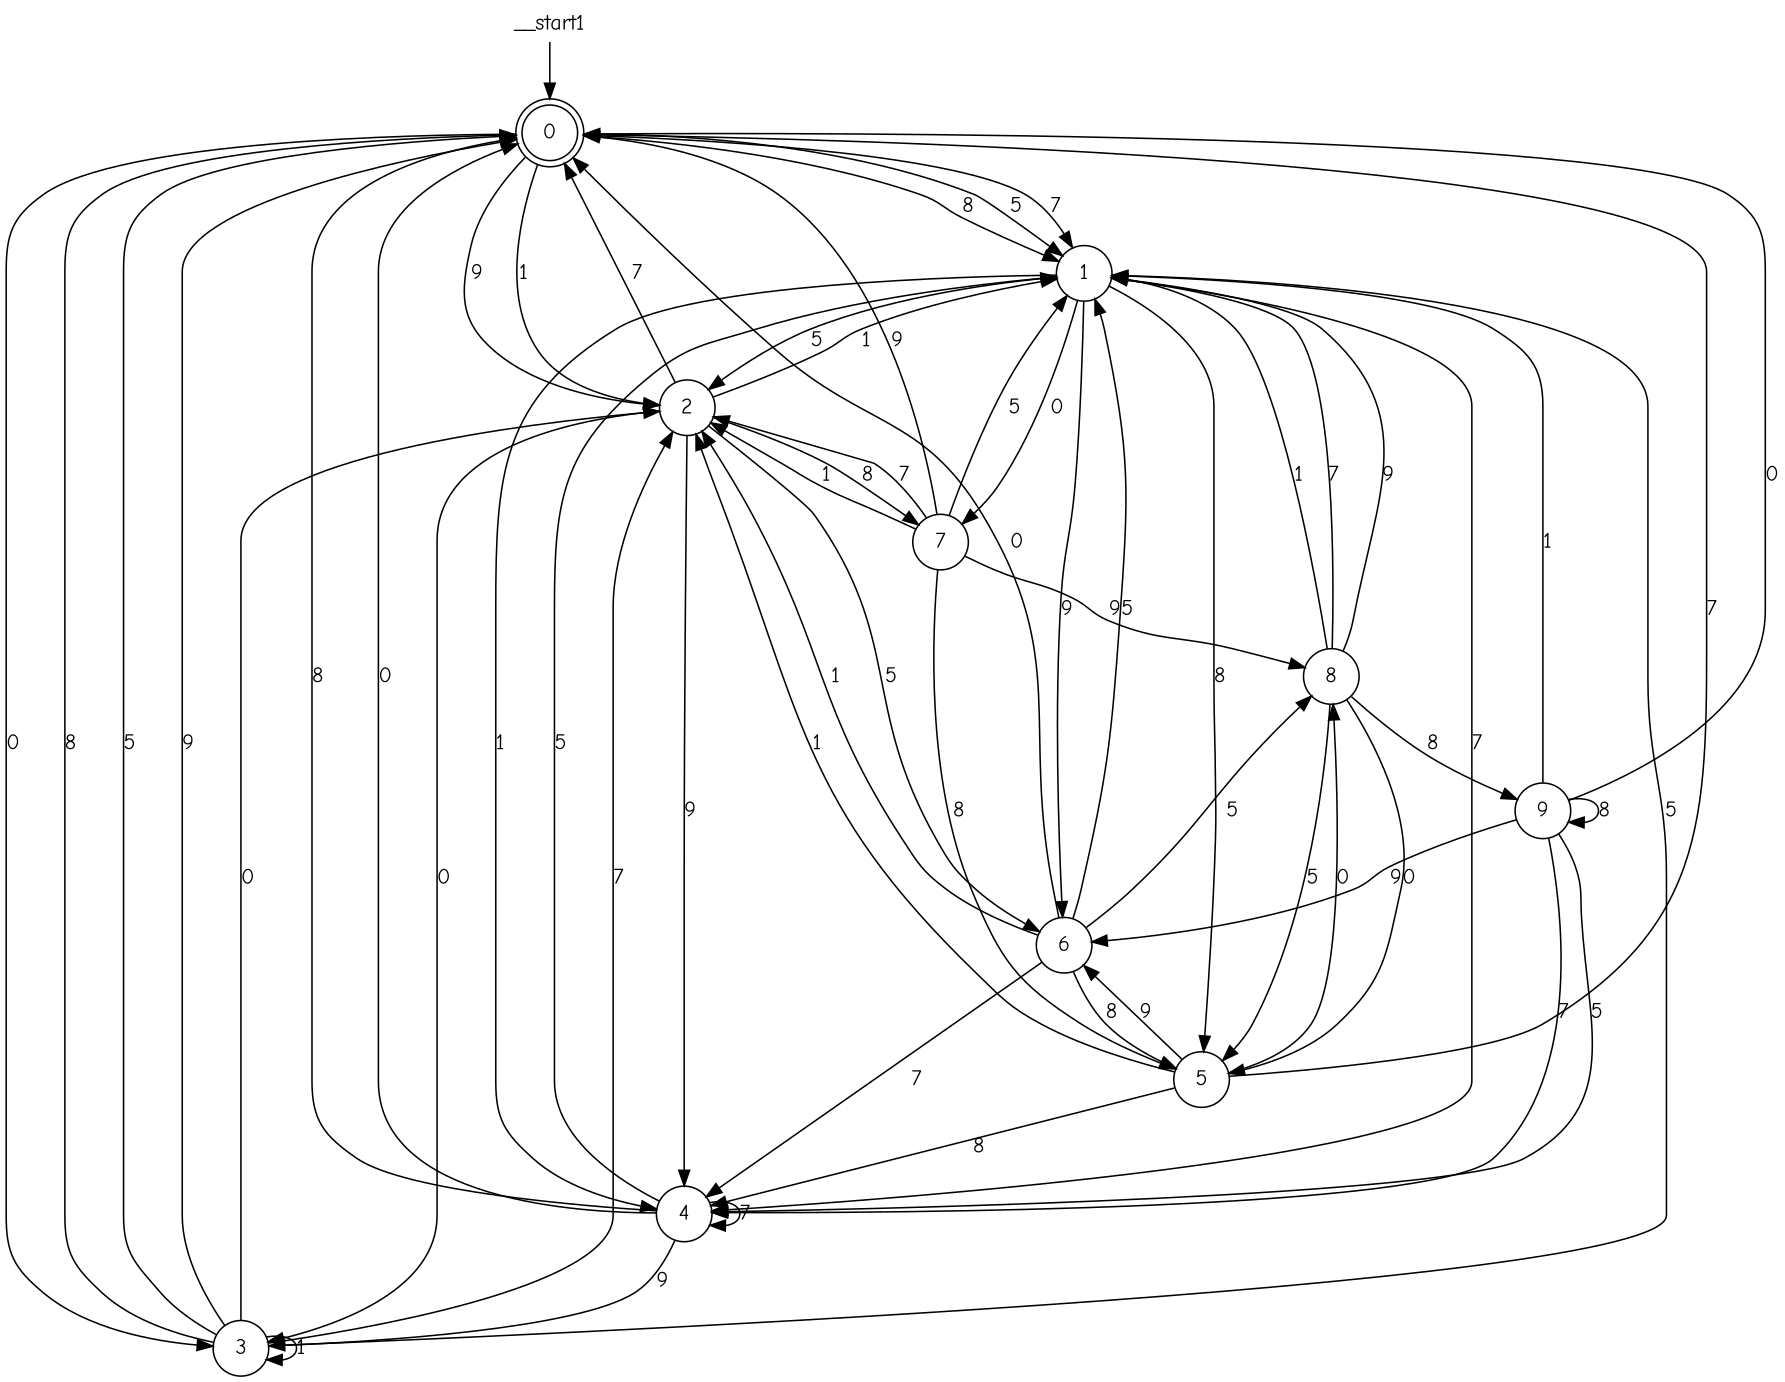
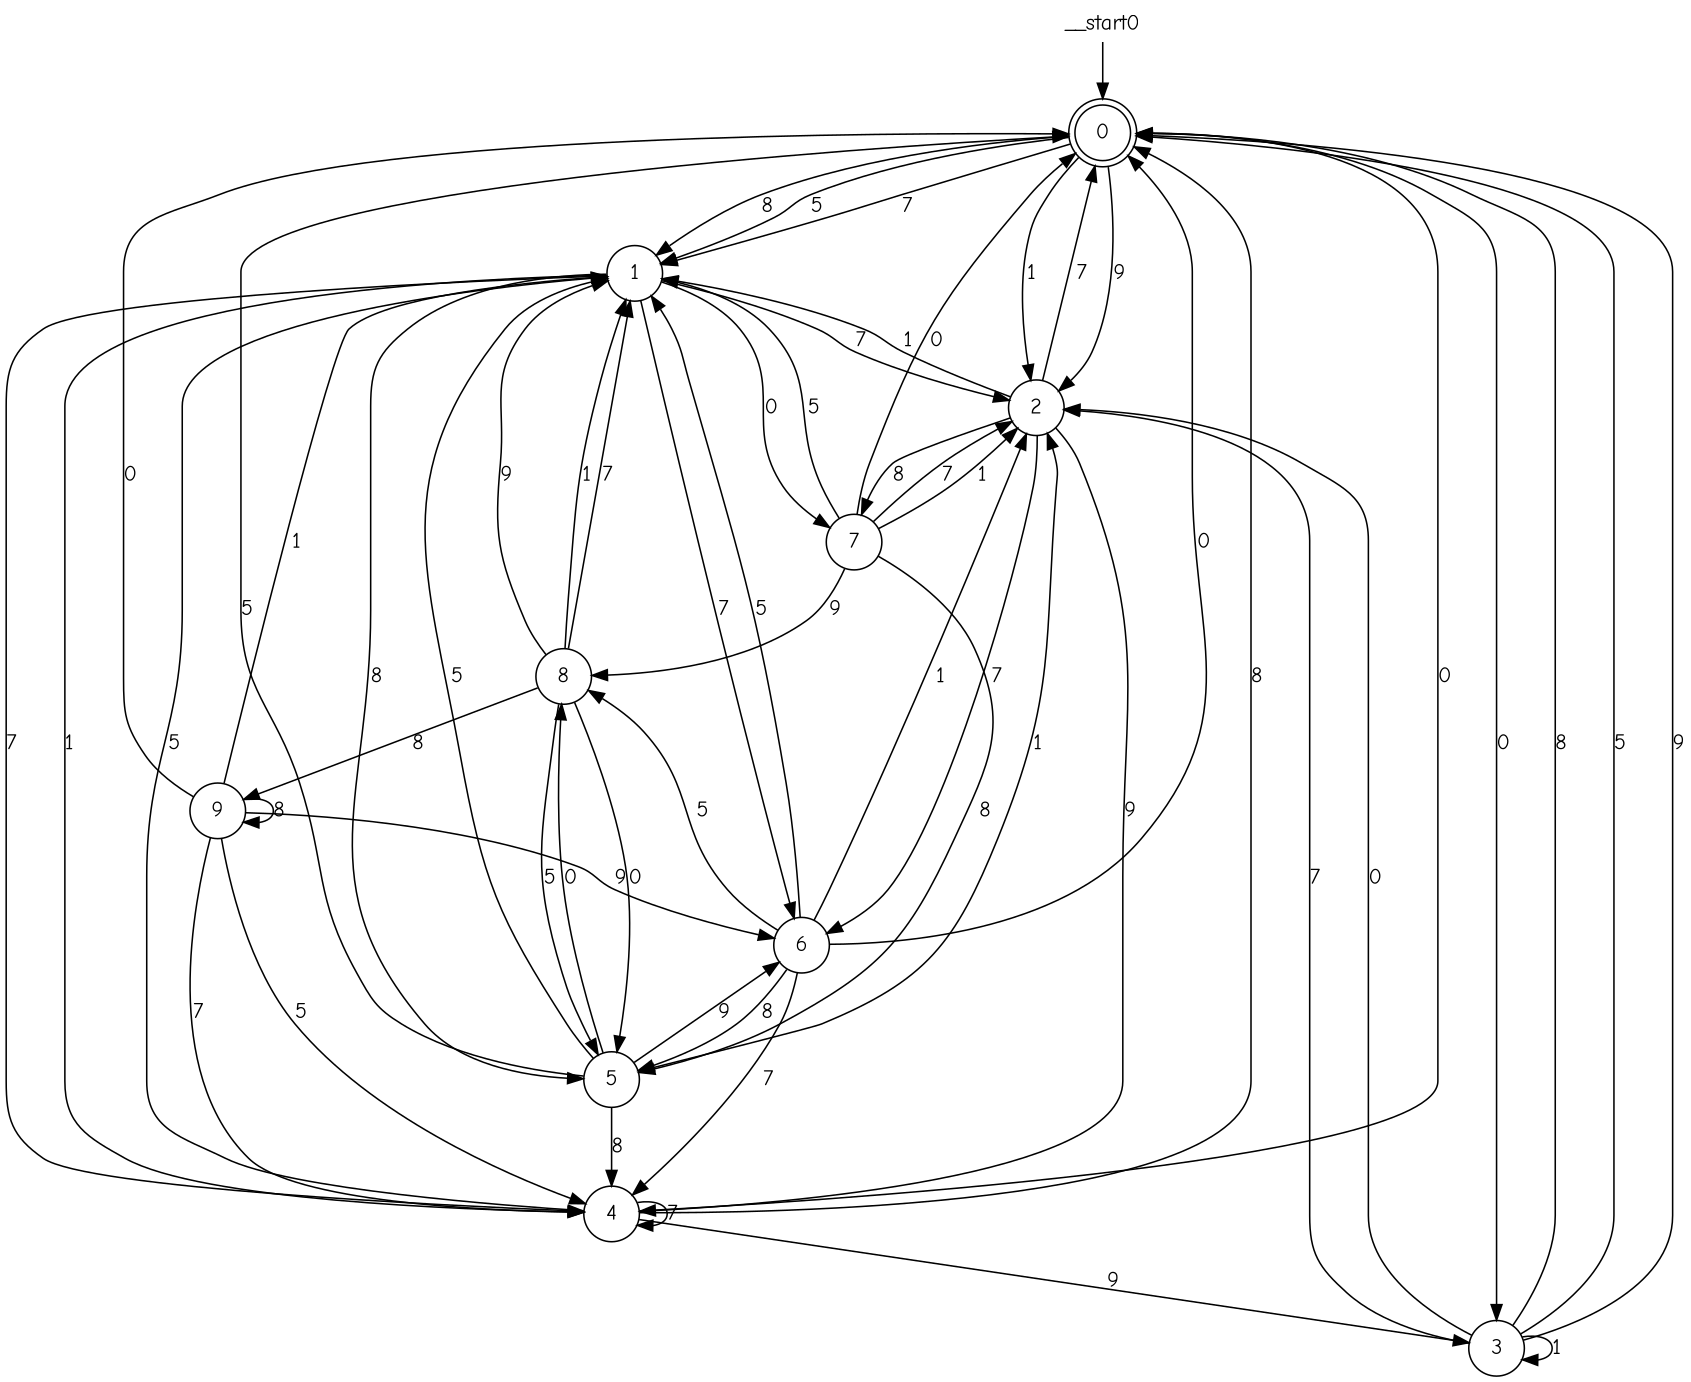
(550, 24) -> (1103, 24)
(817, 341) -> (861, 341)
(897, 341) -> (937, 341)
(1067, 609) -> (724, 609)
(1712, 609) -> (247, 609)
(891, 676) -> (997, 676)
(437, 844) -> none
(1648, 1225) -> (440, 650)
